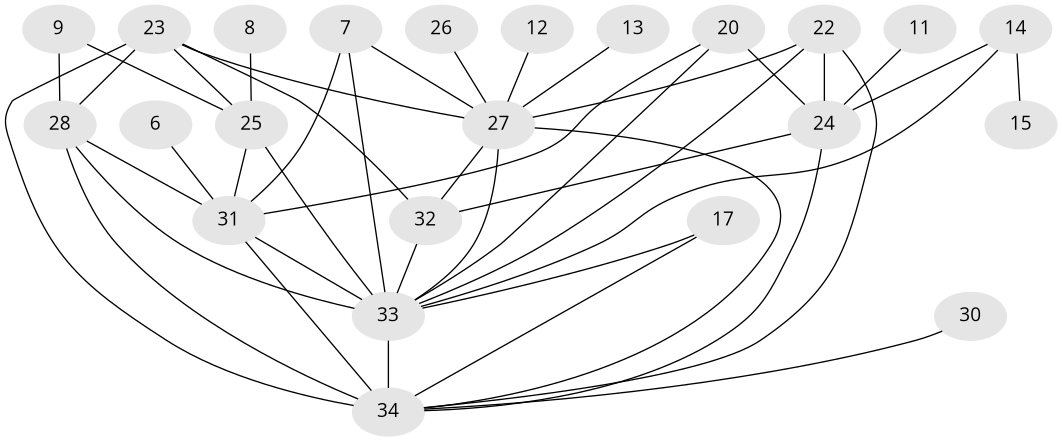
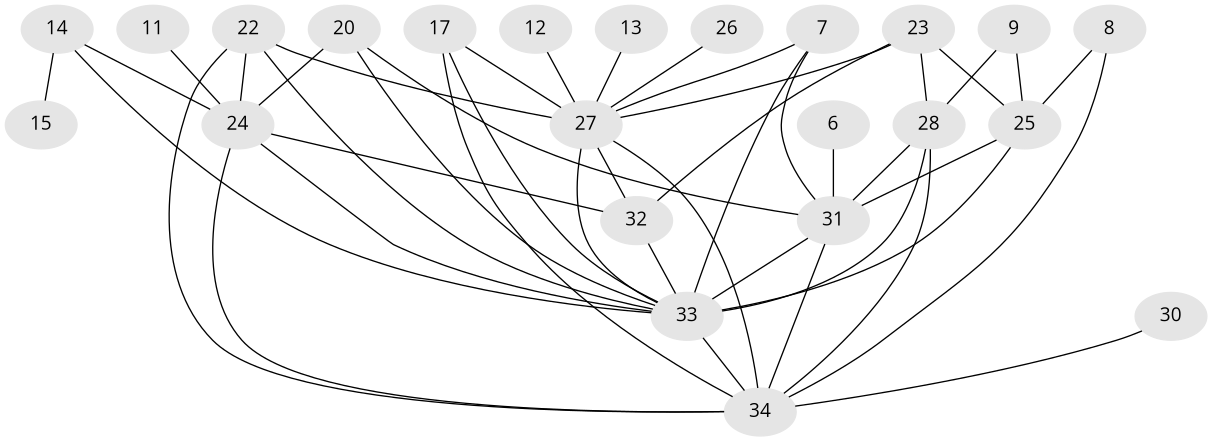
none -> (513, 77)
none -> (440, 264)
(75, 270) -> (986, 259)
